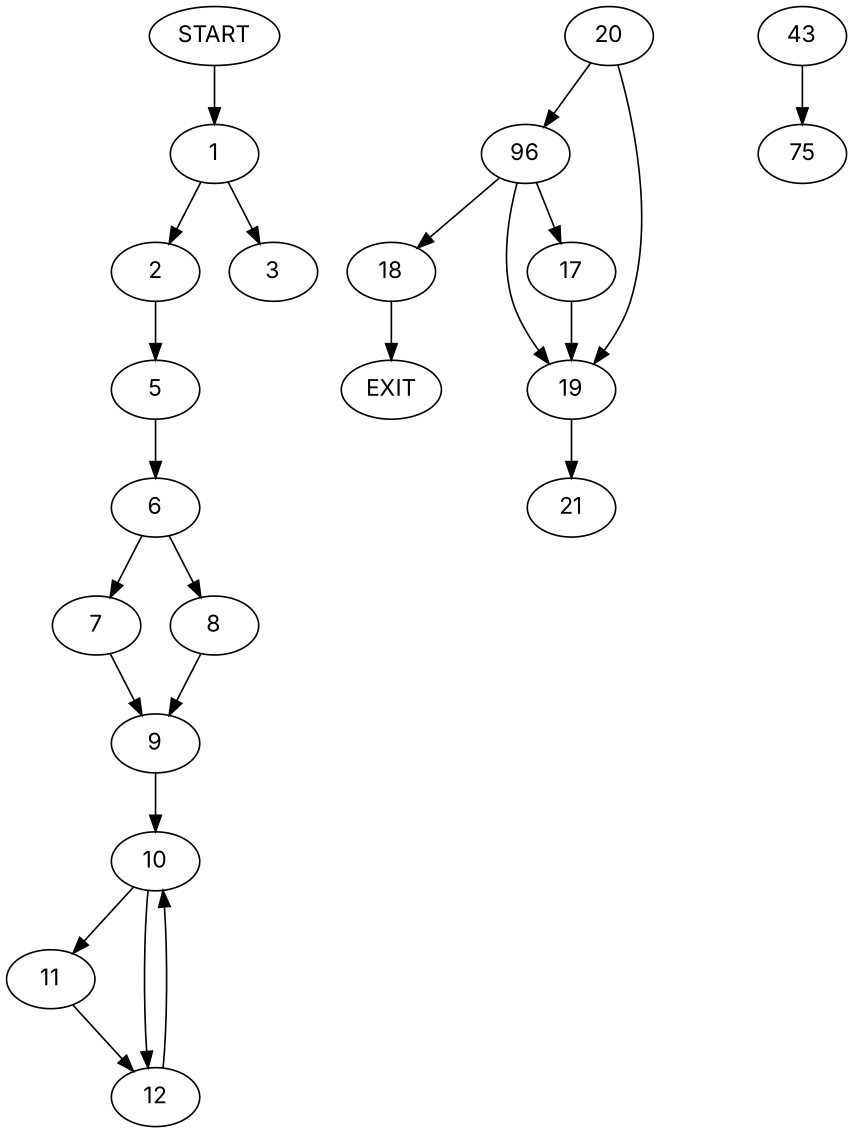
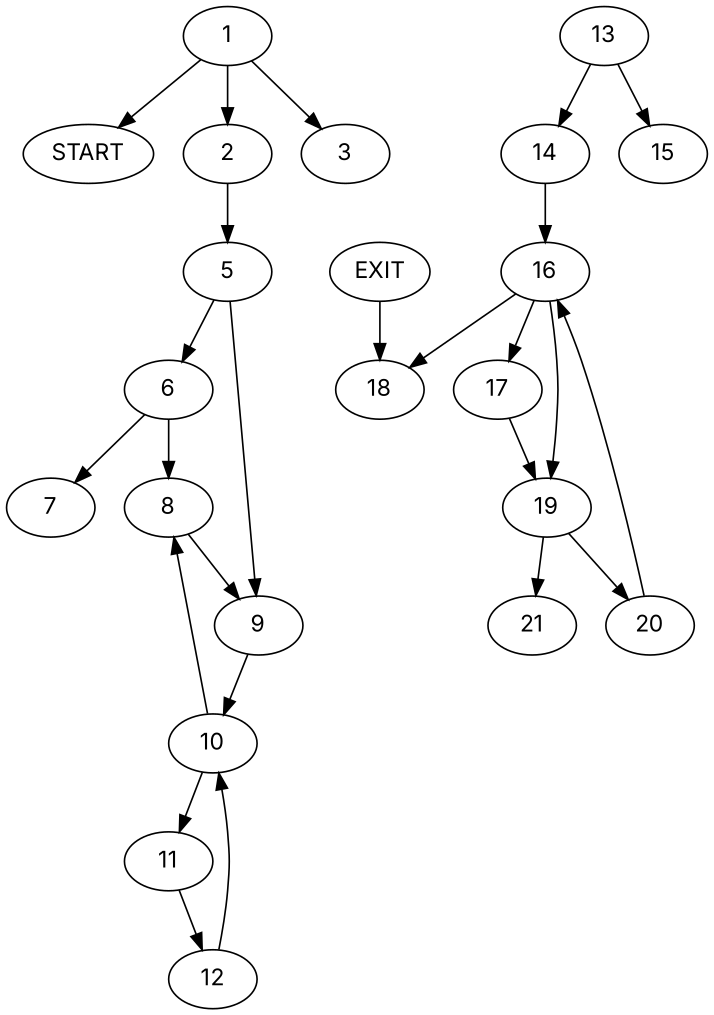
(802, 36) -> (604, 36)
(215, 87) -> (166, 88)
(526, 154) -> (545, 272)
none -> (545, 154)
(802, 154) -> (663, 154)
(641, 211) -> (593, 560)
(391, 323) -> (380, 323)
(122, 677) -> (242, 440)
(145, 971) -> (192, 634)
